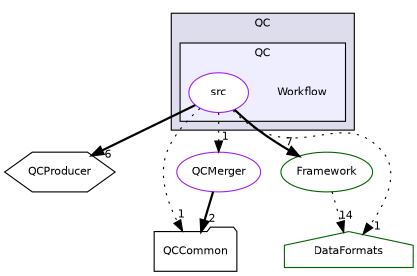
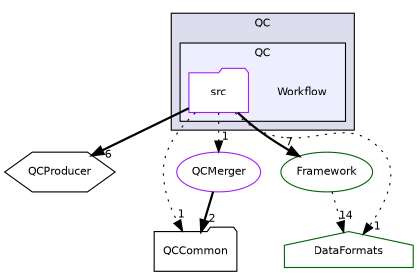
(219, 93) -> (219, 93)
